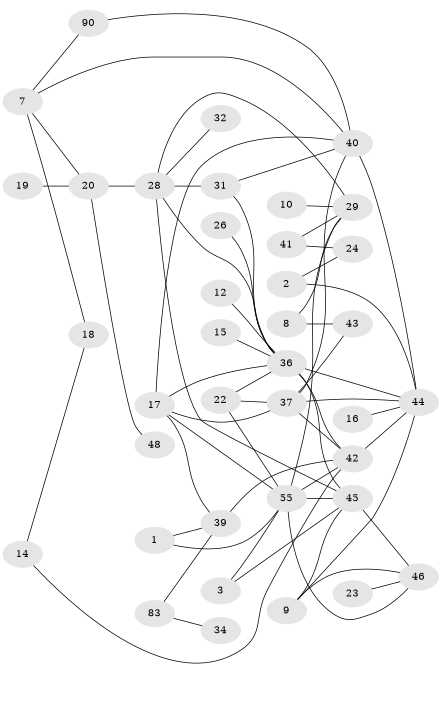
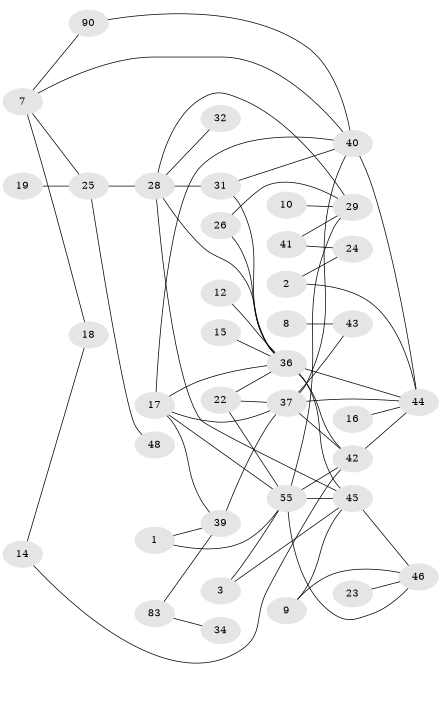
(89, 186) -> (89, 186)
(320, 266) -> (281, 183)
(276, 474) -> (248, 461)
(376, 513) -> none
